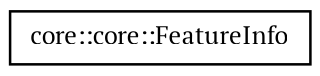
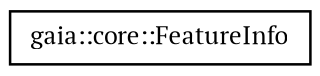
(160, 38) -> (160, 38)
